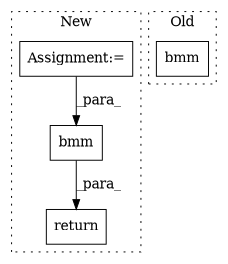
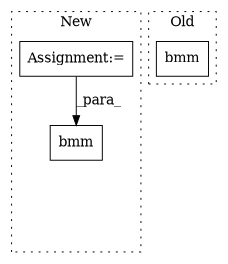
(76, 227) -> none
